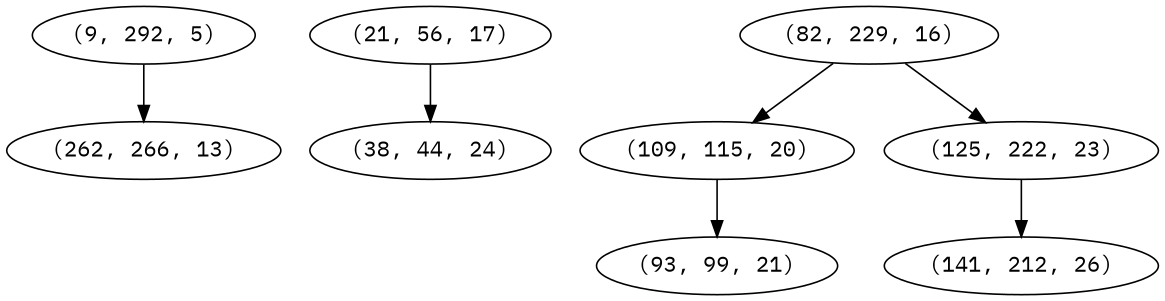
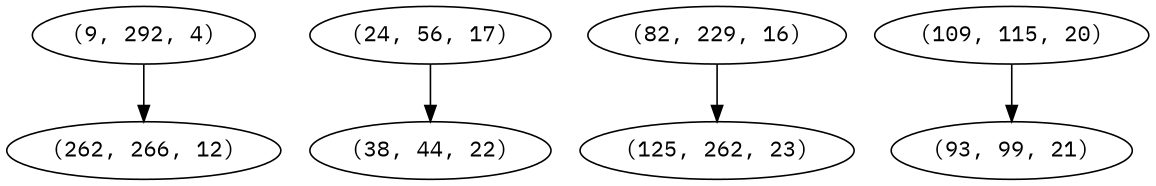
(144, 35) -> (144, 35)
(430, 35) -> (430, 35)
(800, 88) -> none
(144, 151) -> (144, 151)
(430, 151) -> (430, 151)
(1021, 151) -> (717, 151)
(1021, 266) -> none
